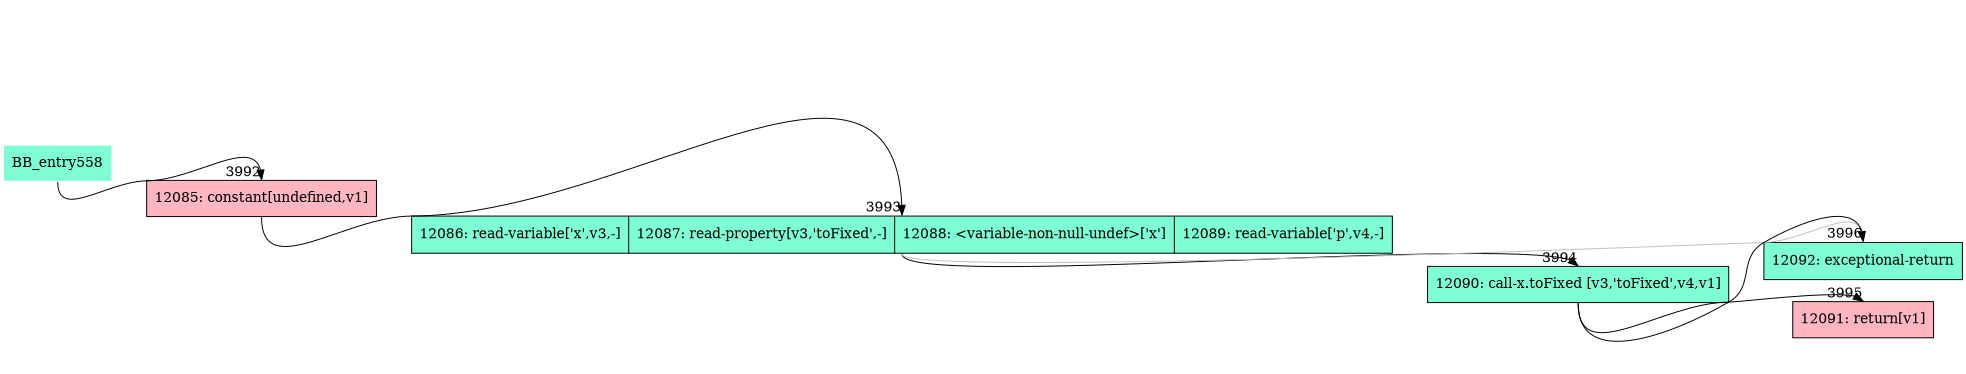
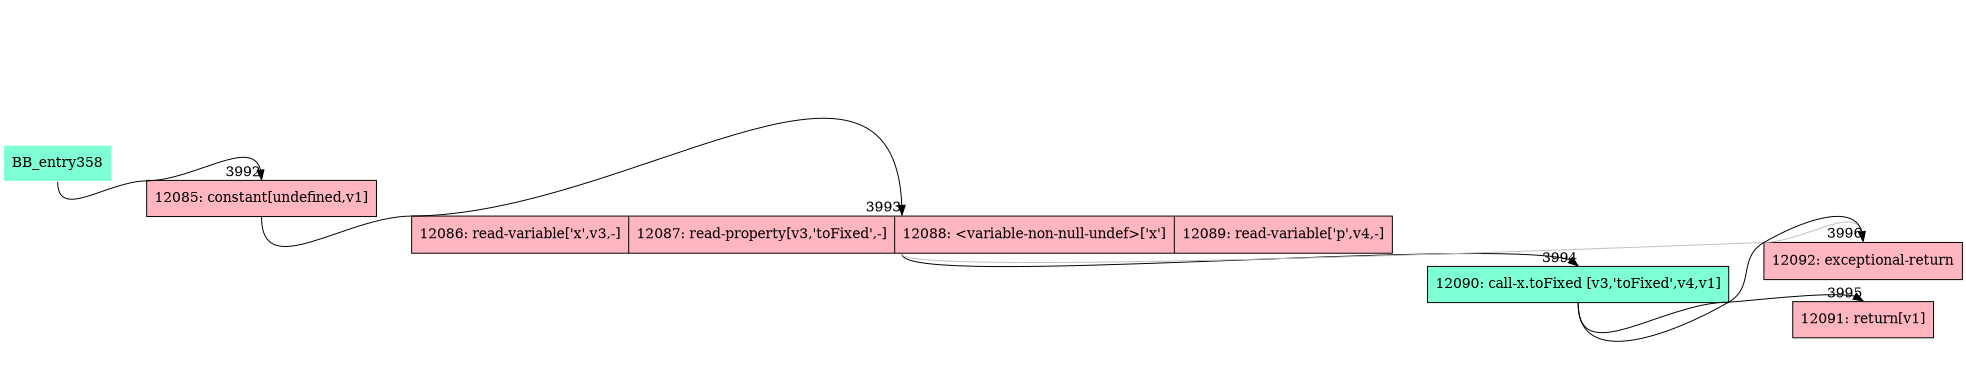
(58, 163) -> (58, 163)
(902, 235) -> (902, 235)
(1863, 261) -> (1863, 261)
